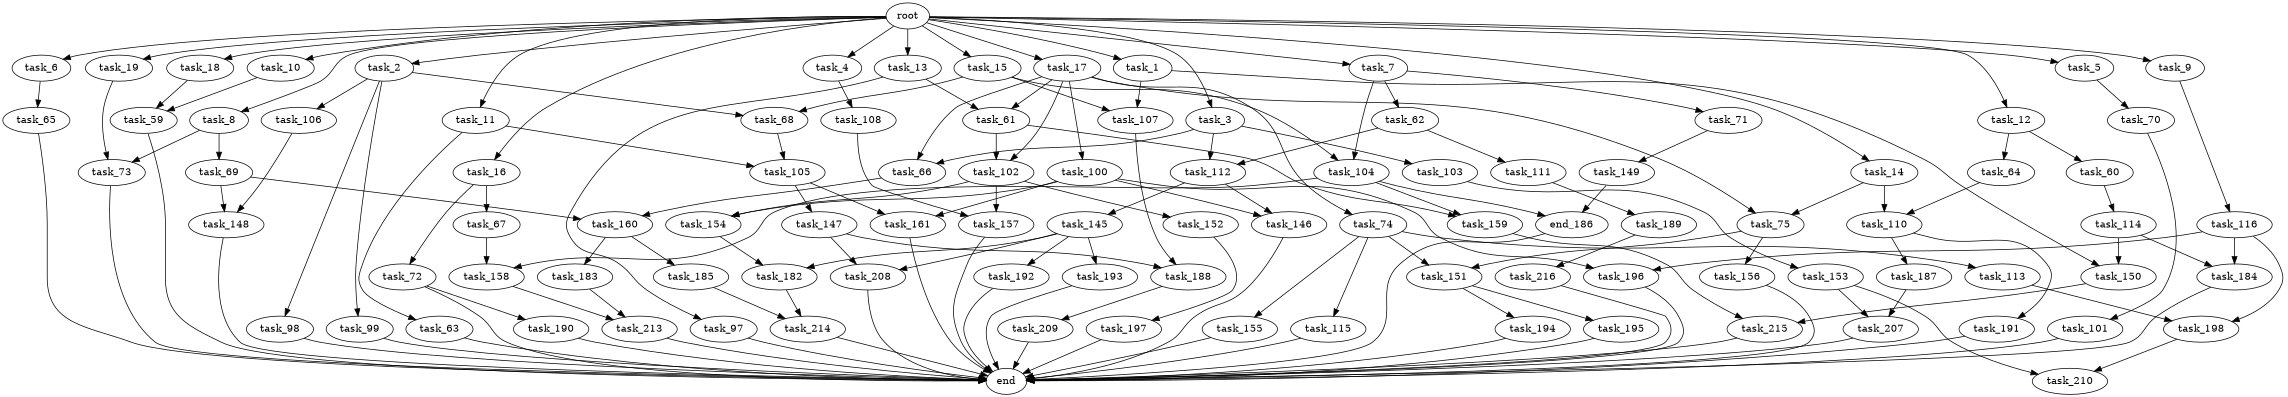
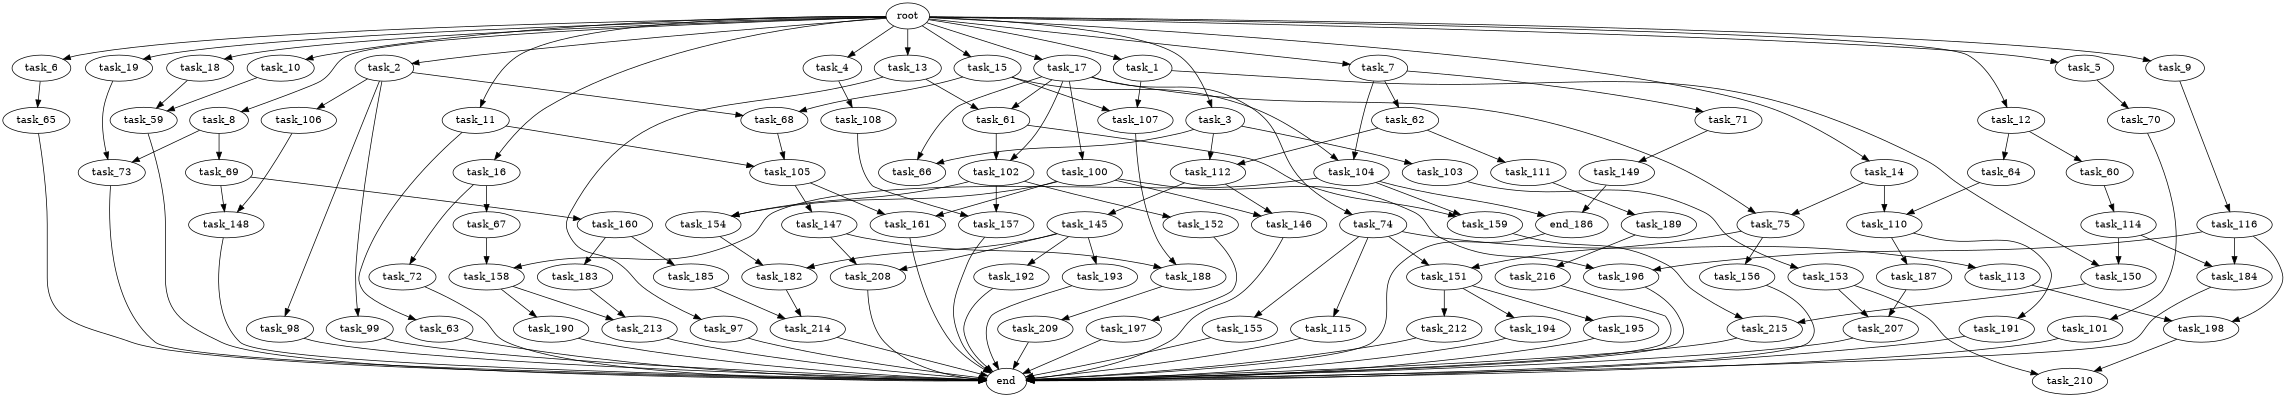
(765, 194) -> none
(473, 302) -> (516, 301)
none -> (1444, 329)
